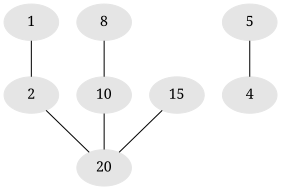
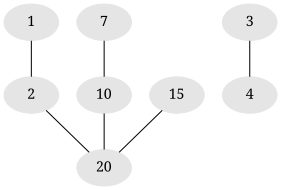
(104, 22) -> (104, 22)
(250, 22) -> (250, 22)
